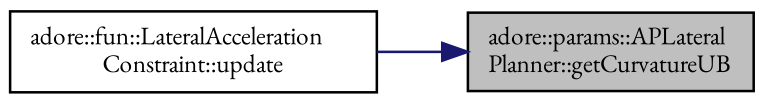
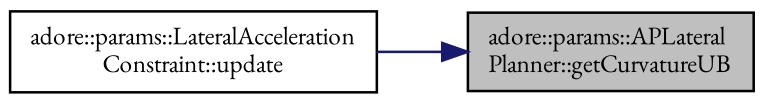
(193, 52) -> (193, 52)
